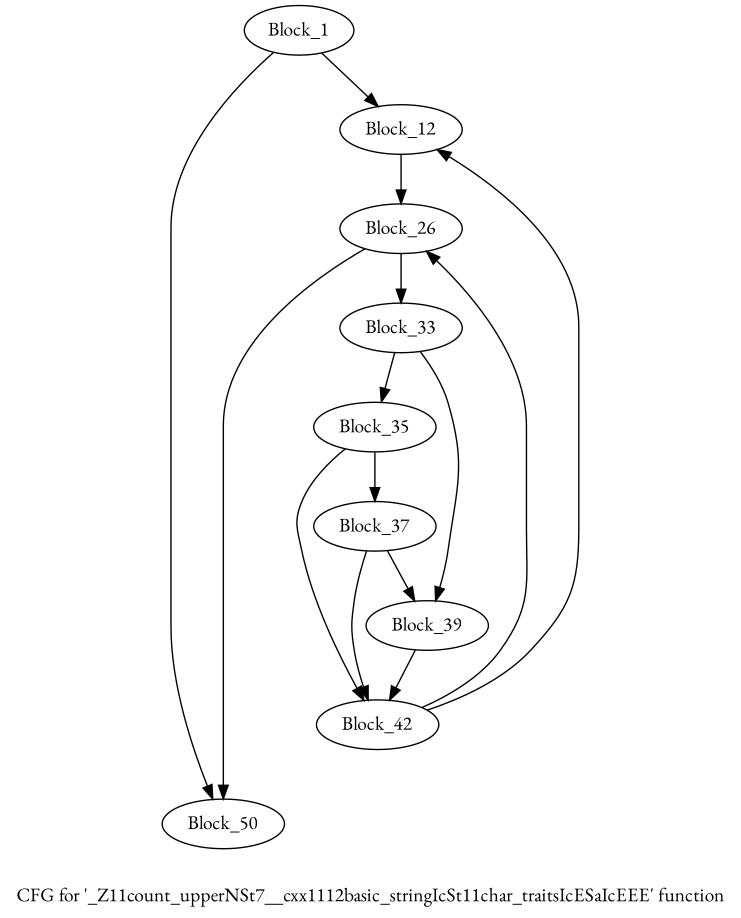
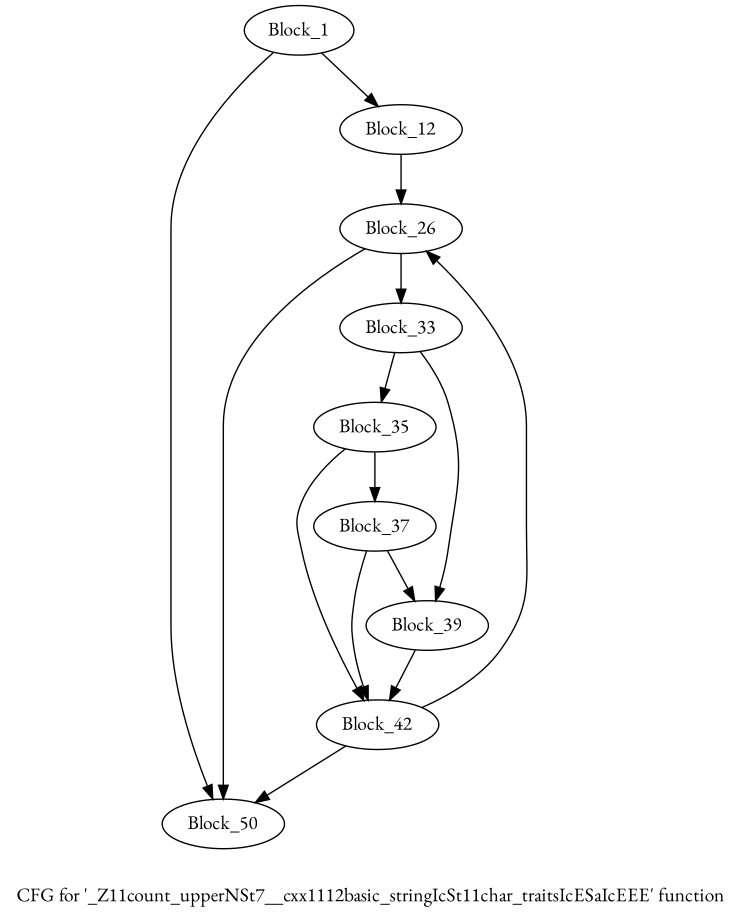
(579, 444) -> (306, 771)
